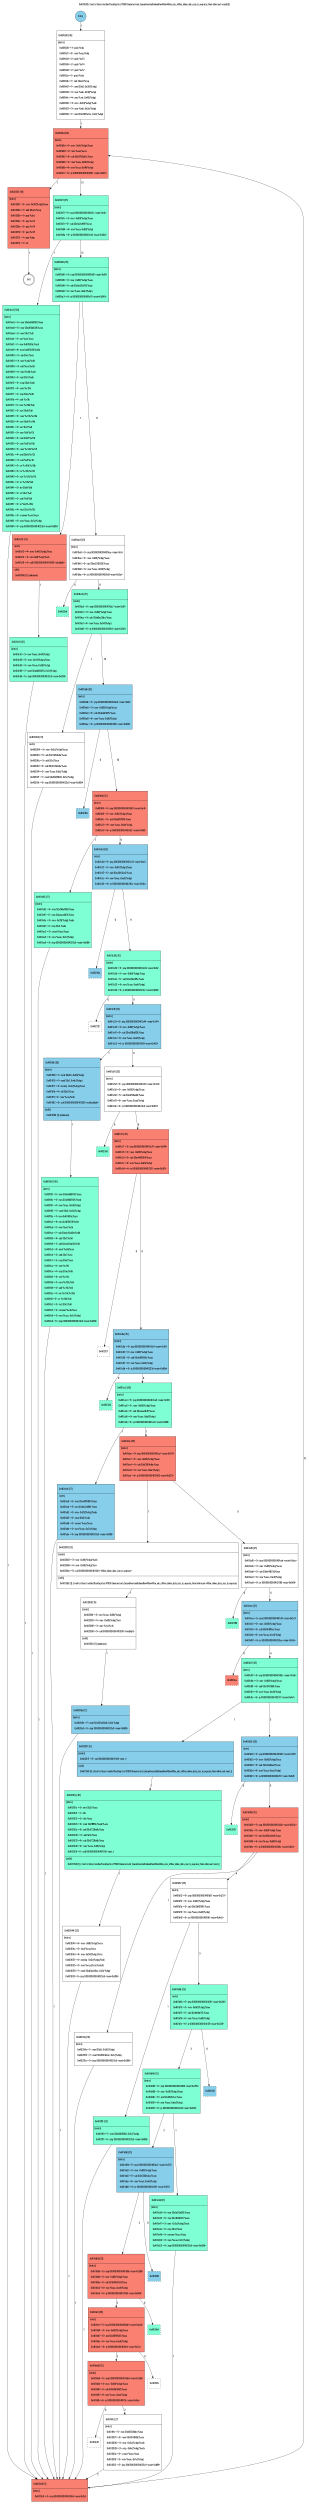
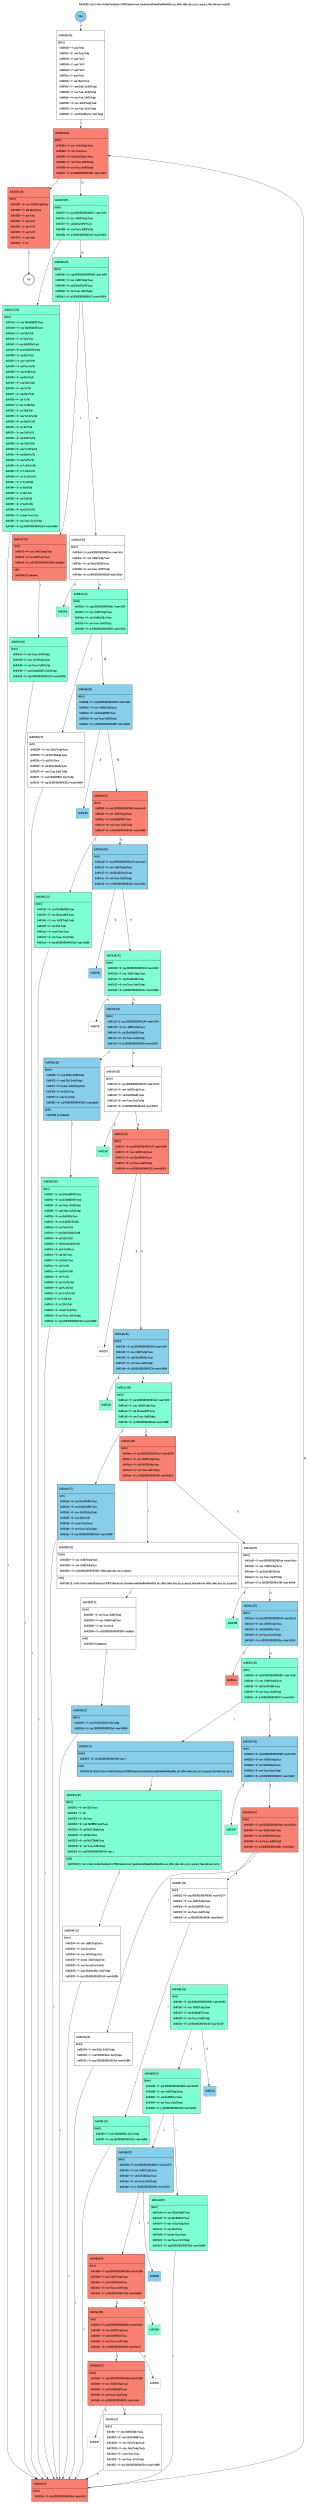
(199, 1953) -> none
